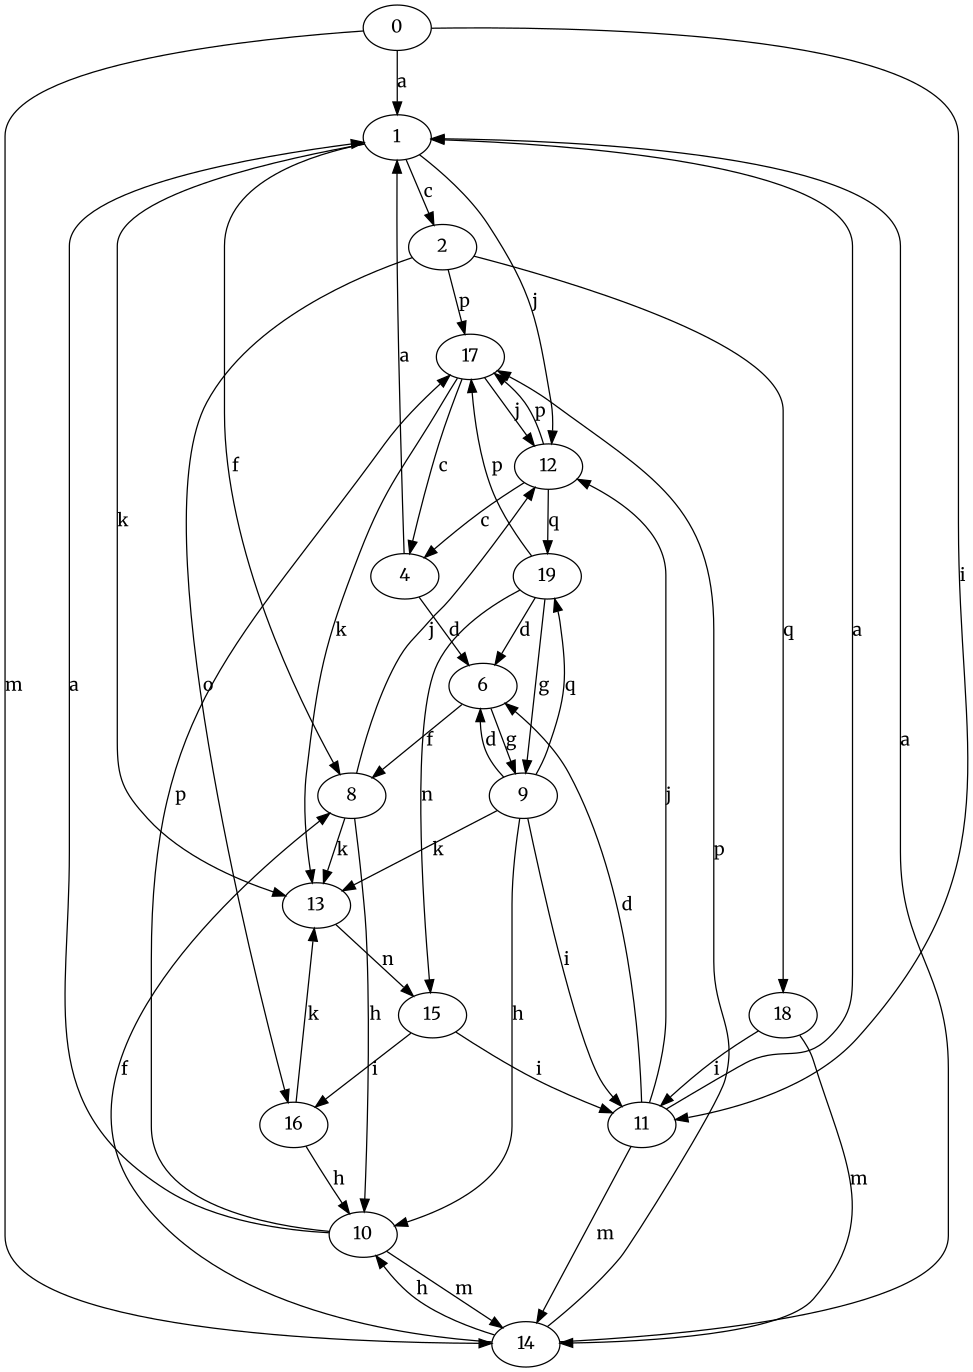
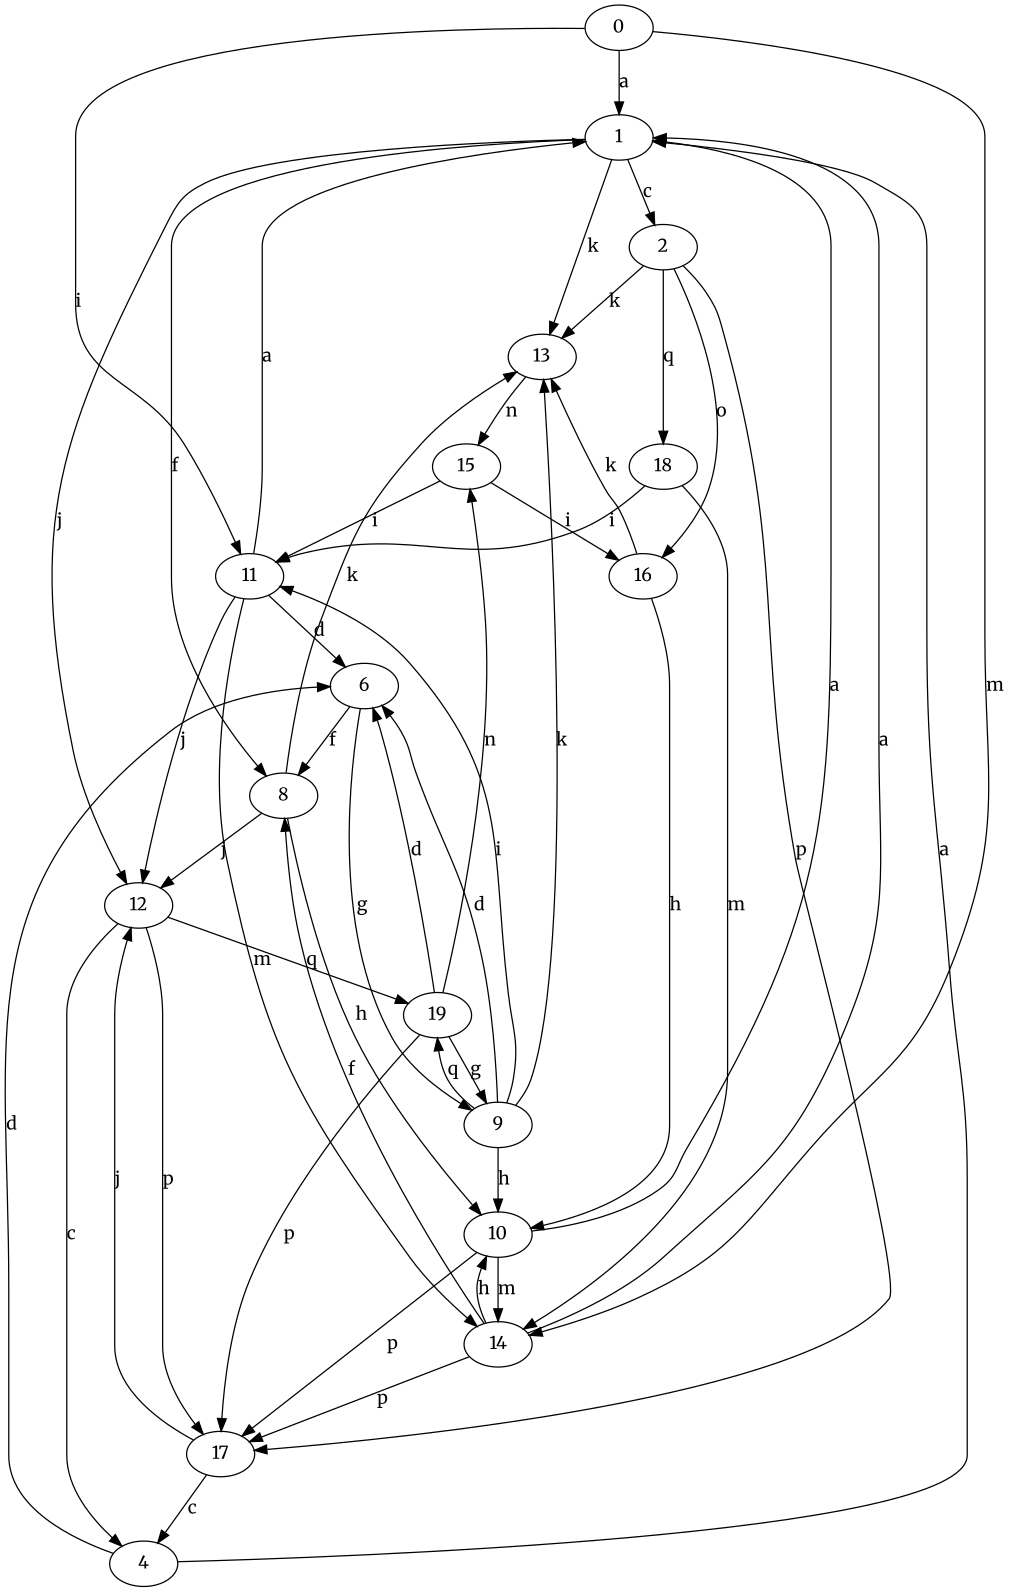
(338, 611) -> (607, 298)
